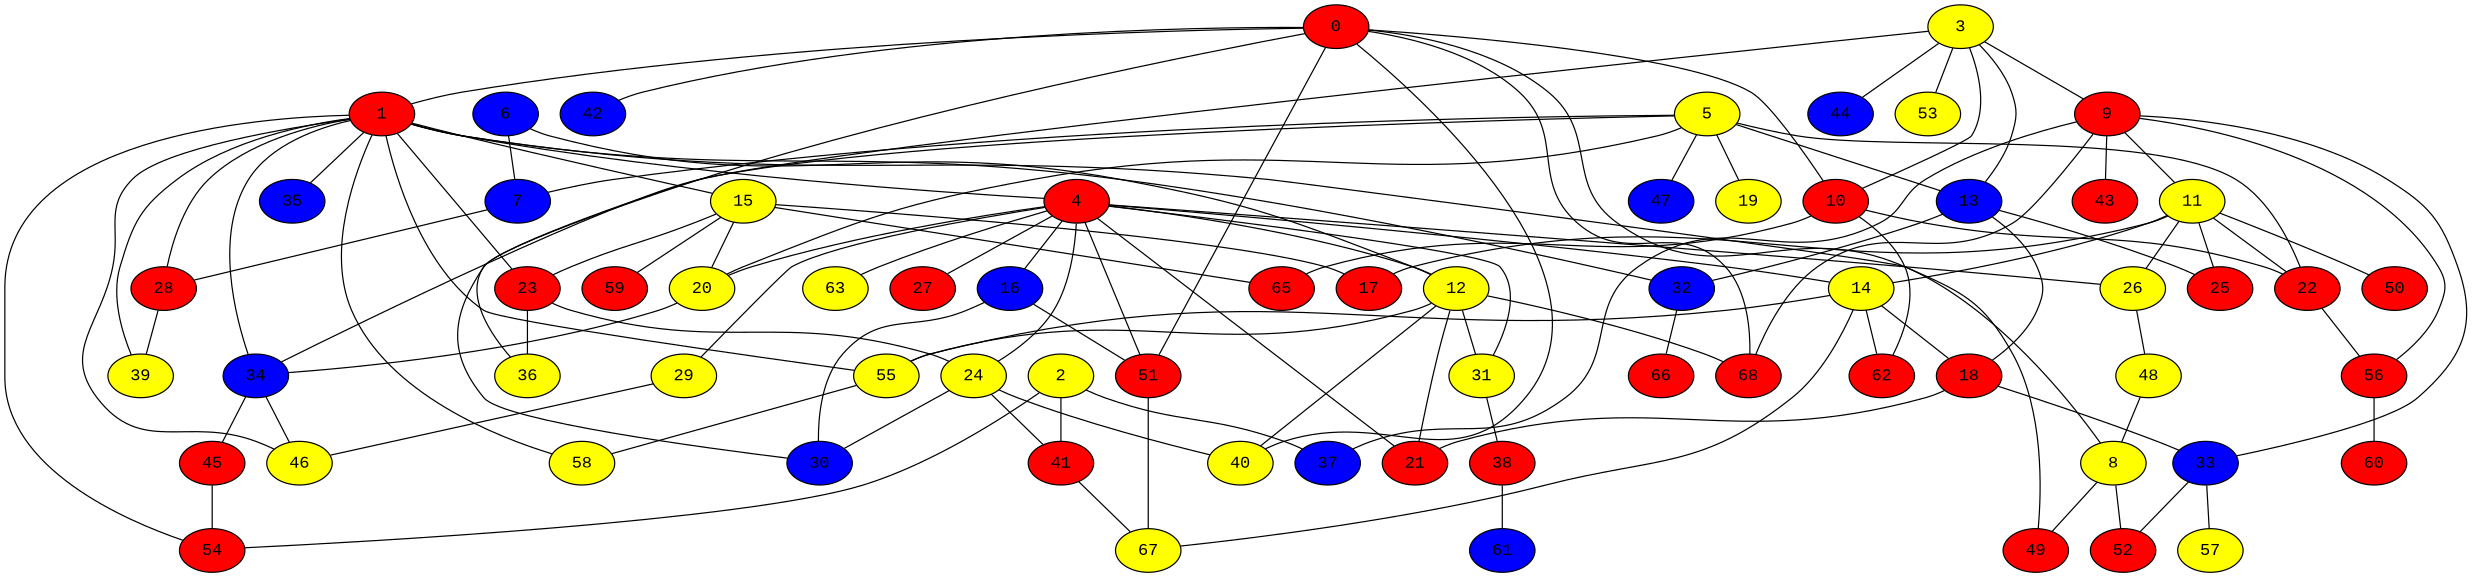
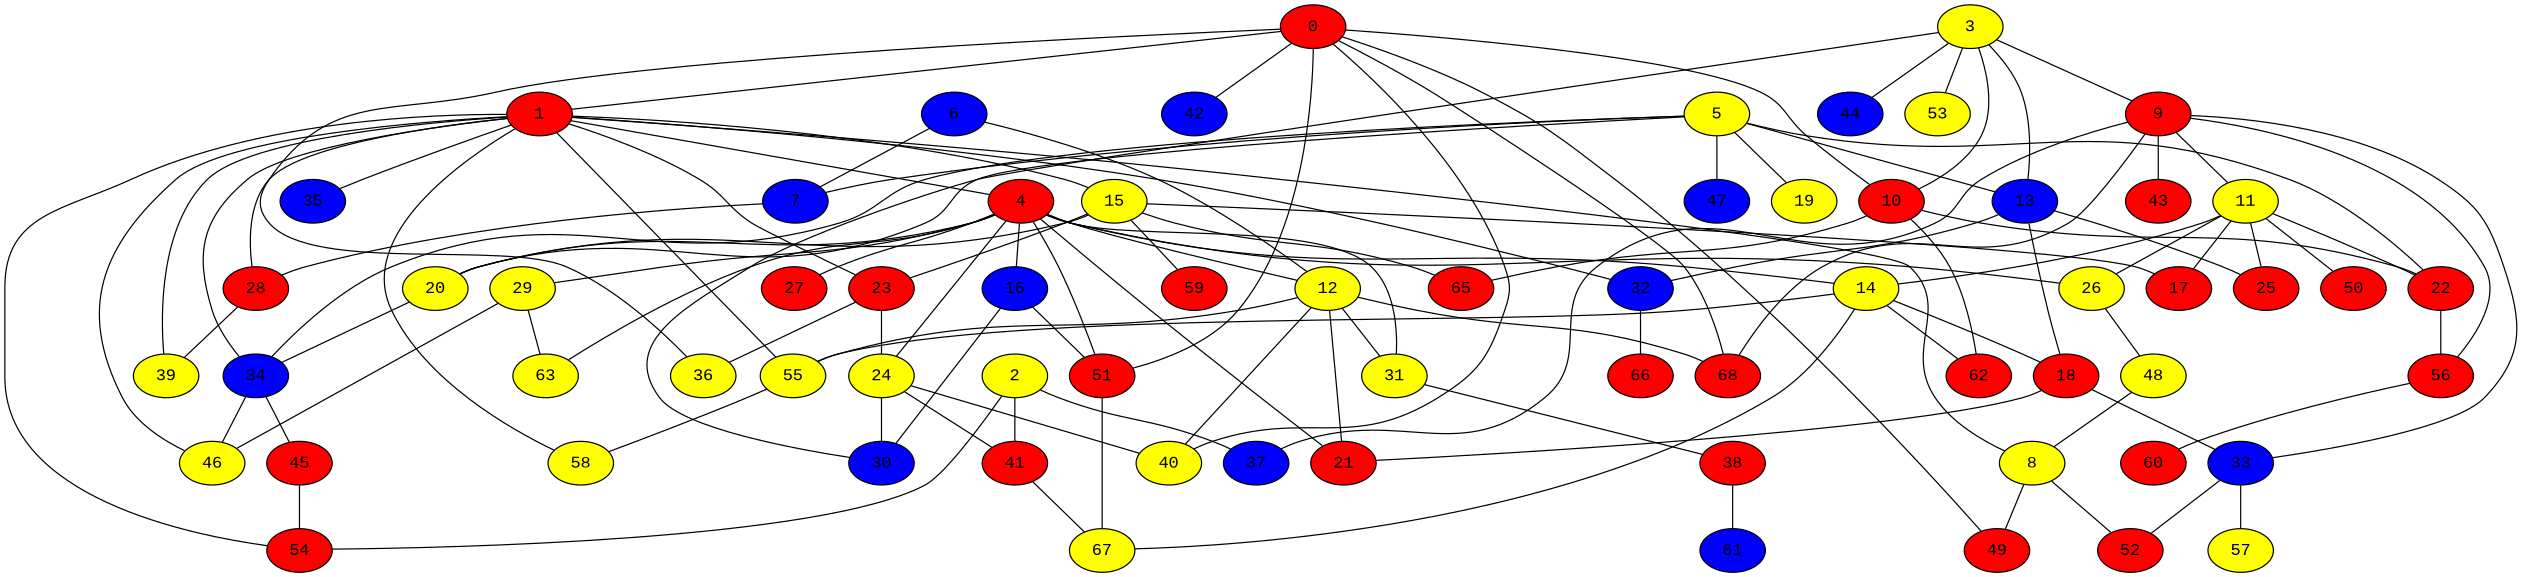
none -> (534, 332)
